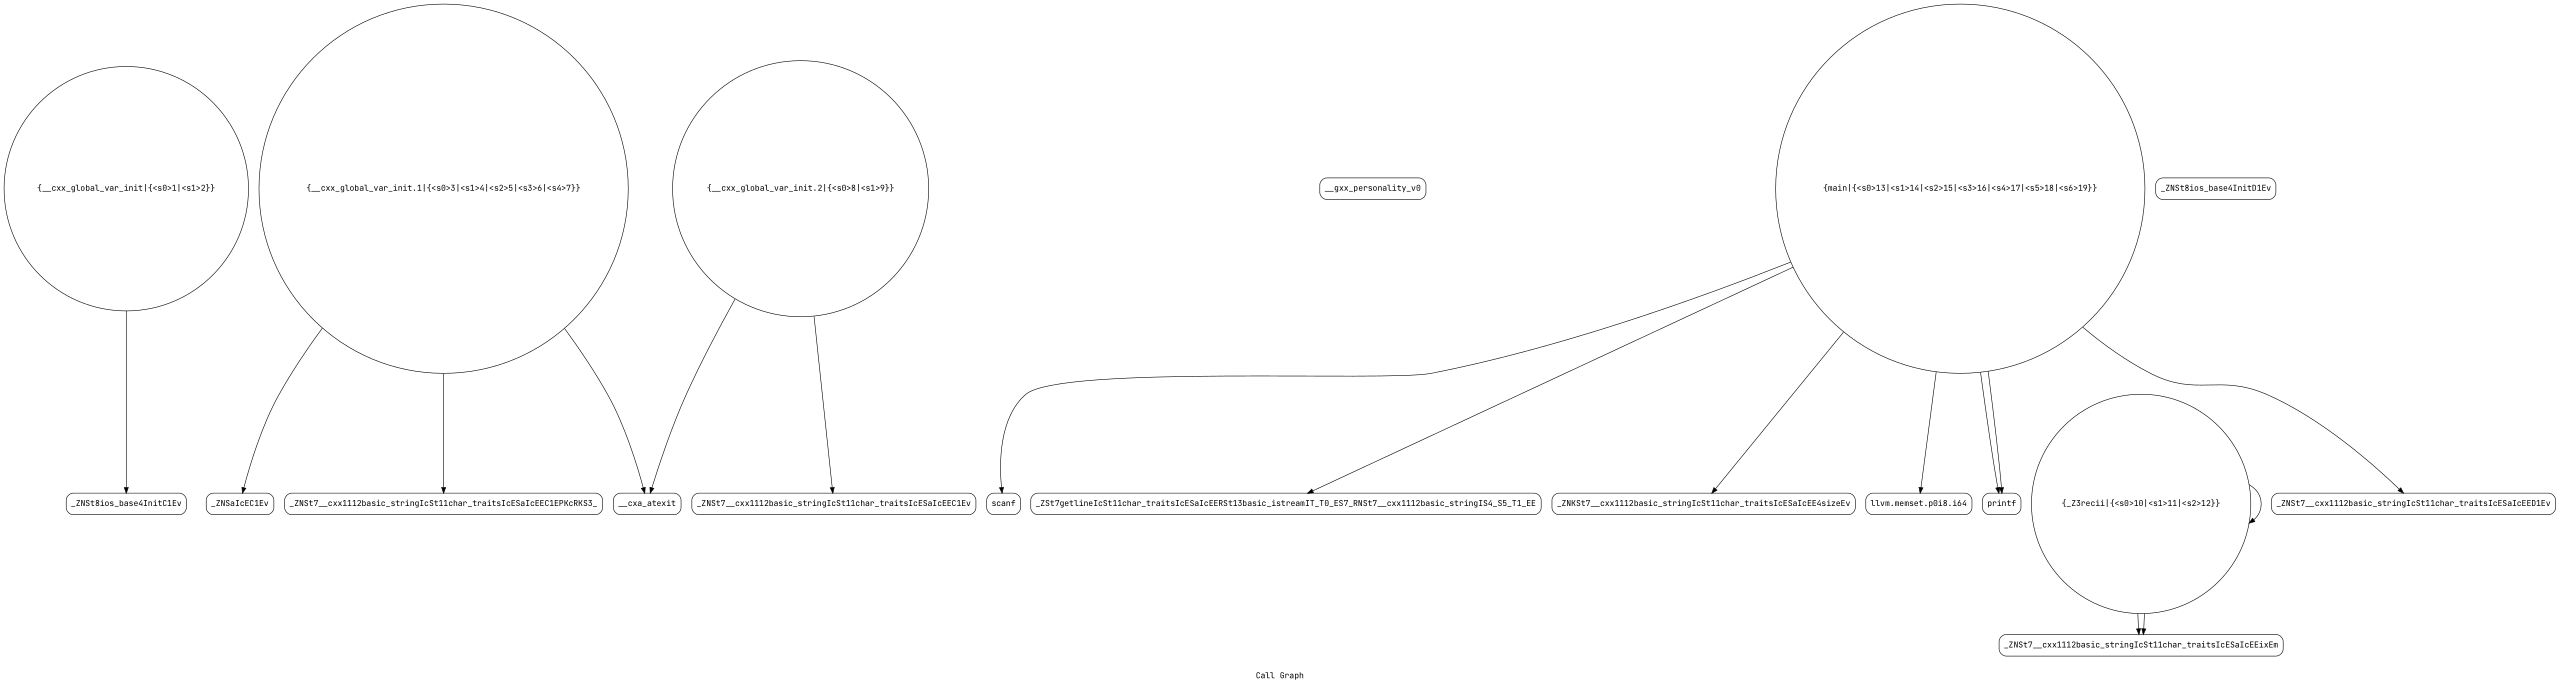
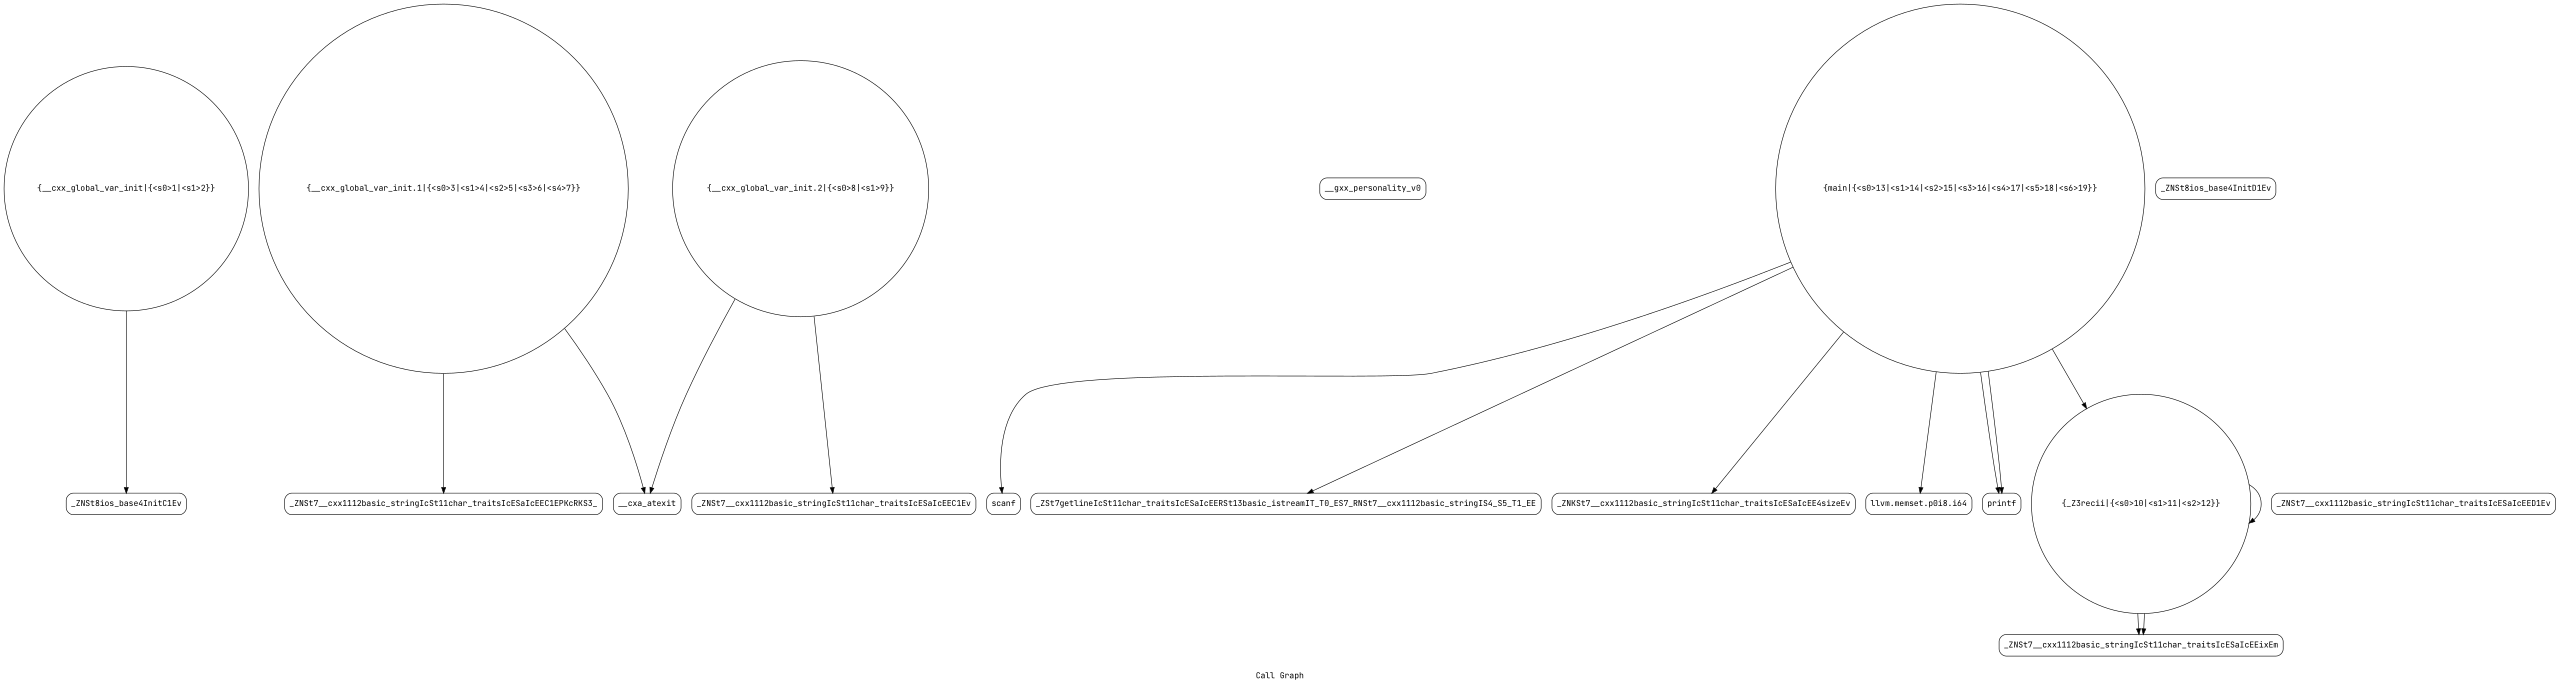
(2249, 388) -> (2068, 376)
(240, 504) -> none
